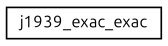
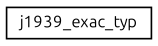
(84, 23) -> (79, 23)
